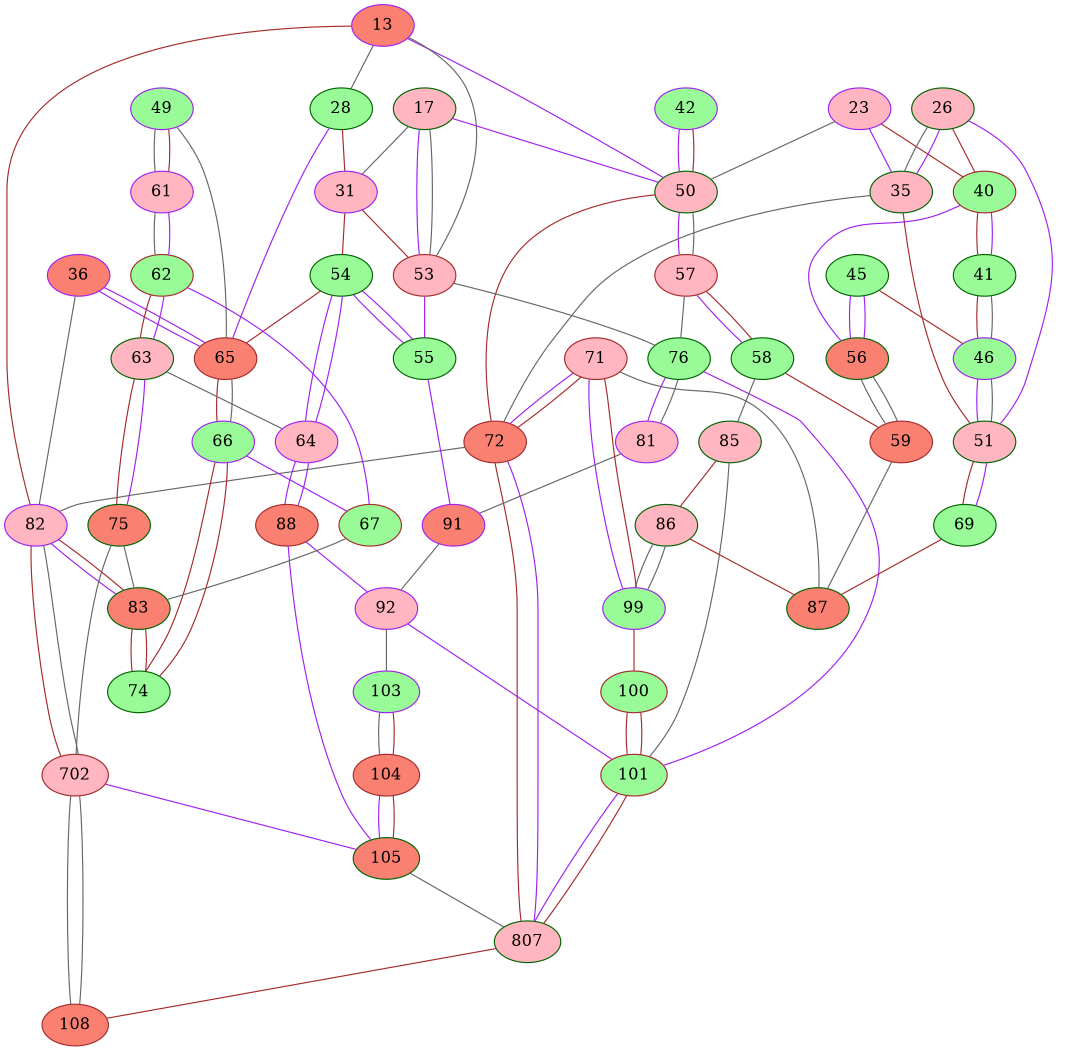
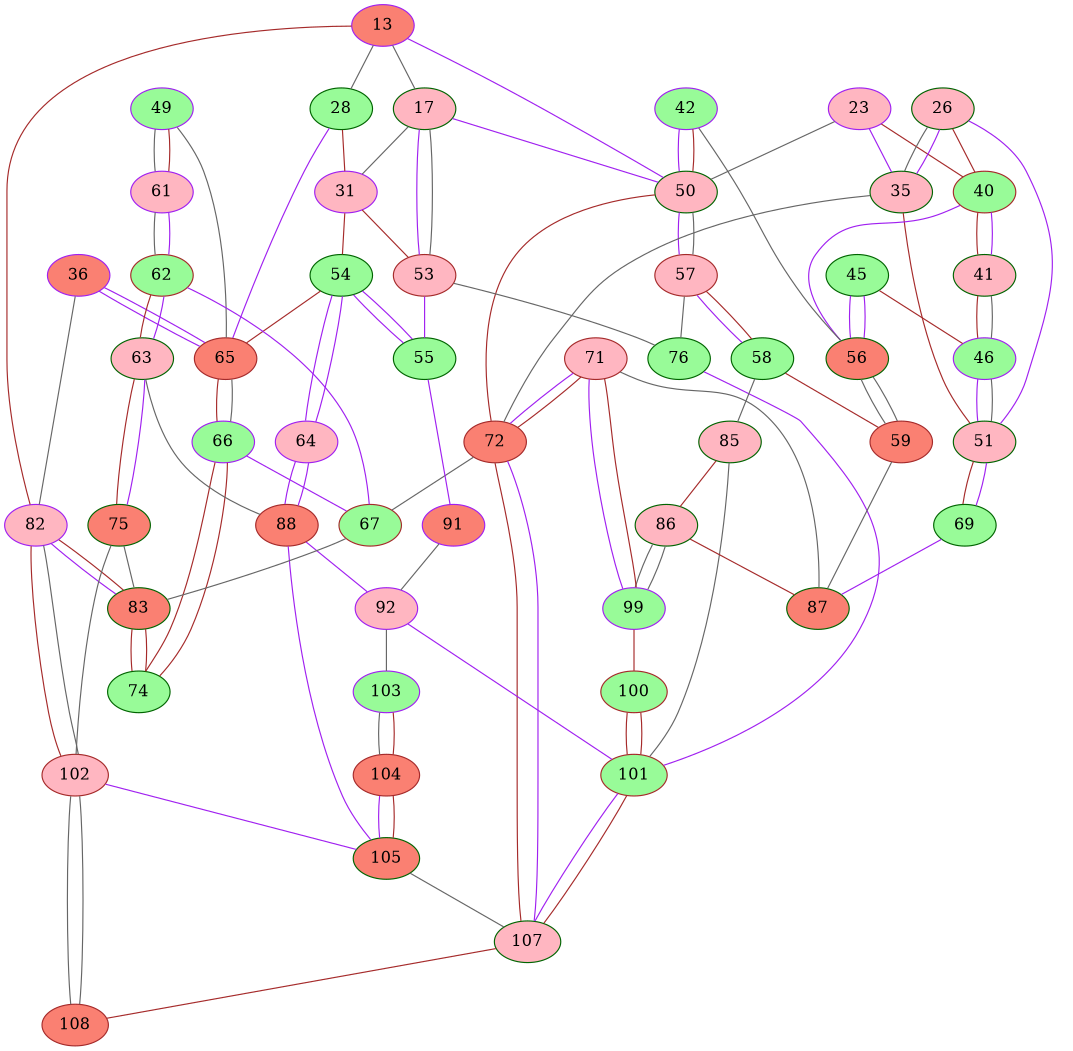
(476, 136) -> (404, 67)
none -> (765, 237)
(985, 275) -> (985, 275)
(224, 400) -> (183, 464)
(647, 442) -> none
(261, 476) -> (433, 484)
(892, 567) -> (892, 567)
(75, 775) -> (75, 775)
(528, 942) -> (528, 942)
